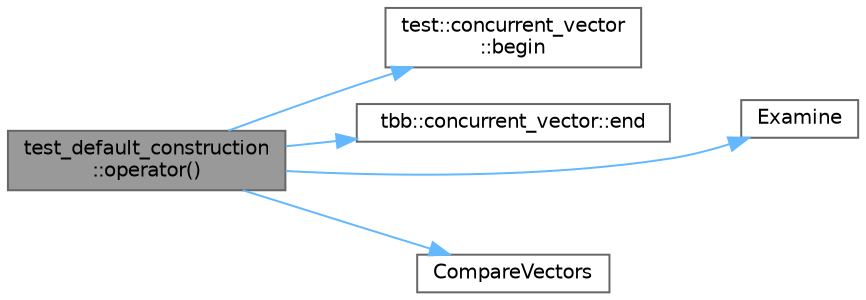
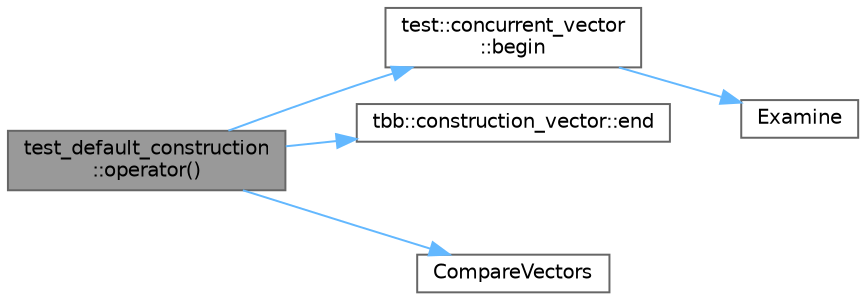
(513, 123) -> (513, 123)
(509, 173) -> (670, 82)
